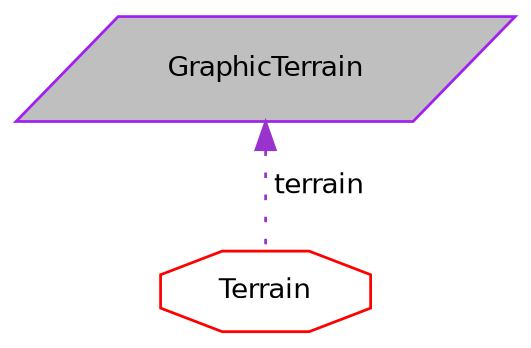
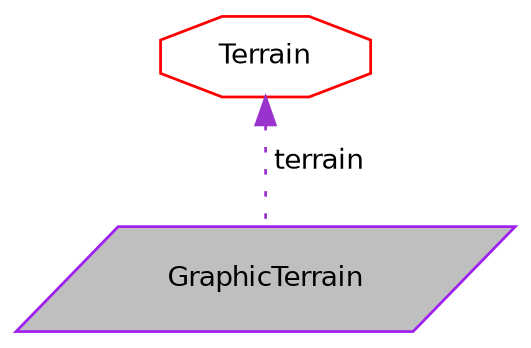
(266, 200) -> (266, 175)
